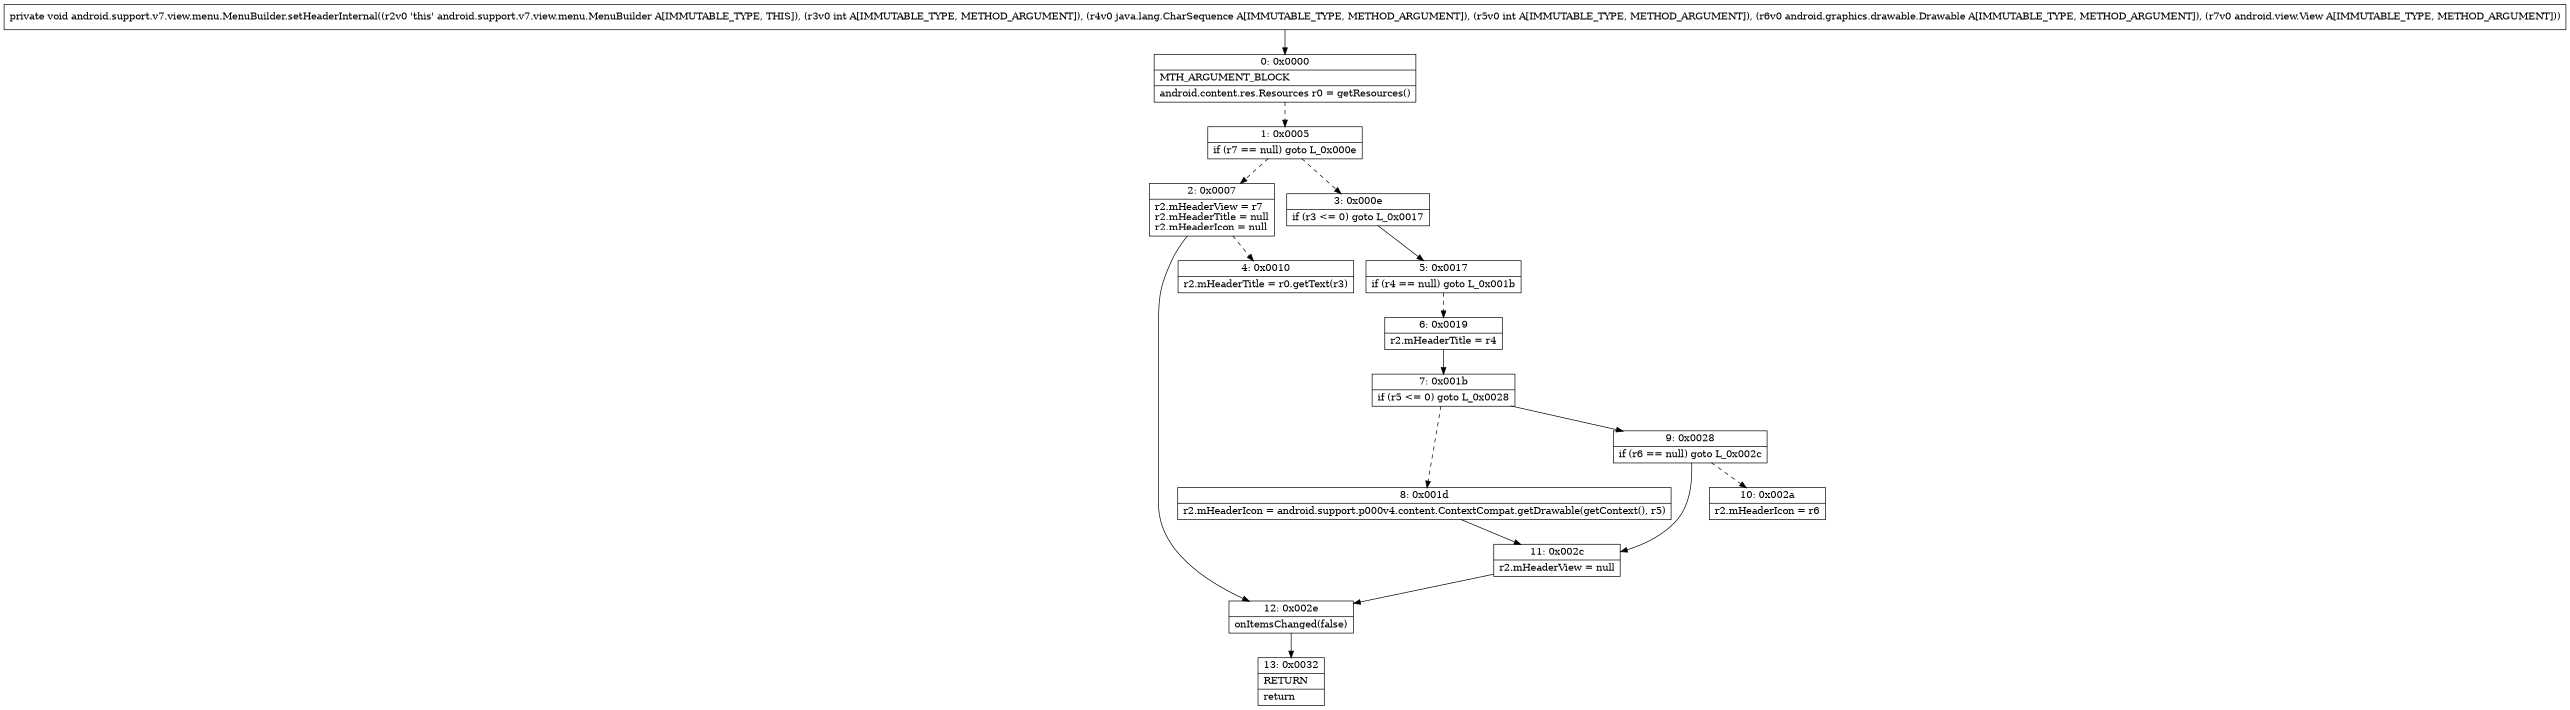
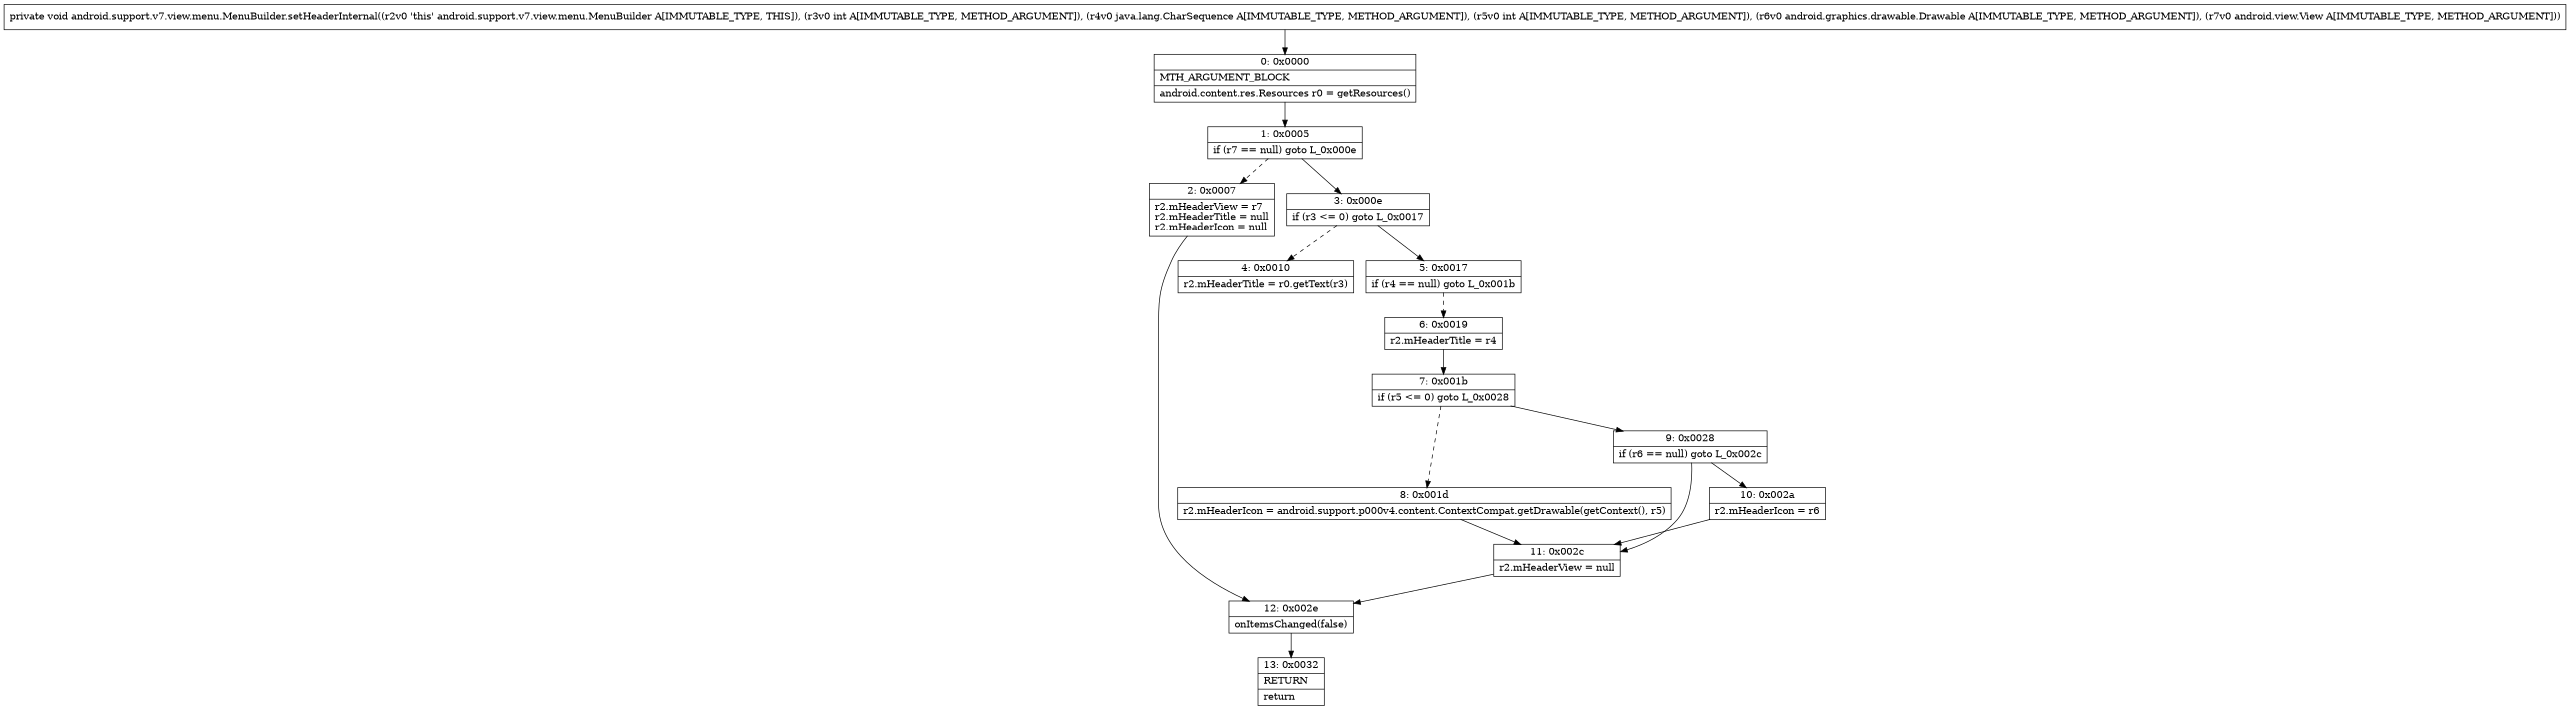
(1285, 111) -> (1285, 111)
(1319, 174) -> (1319, 174)
(1241, 246) -> (1315, 241)
(1726, 473) -> (1726, 473)
none -> (1674, 529)
